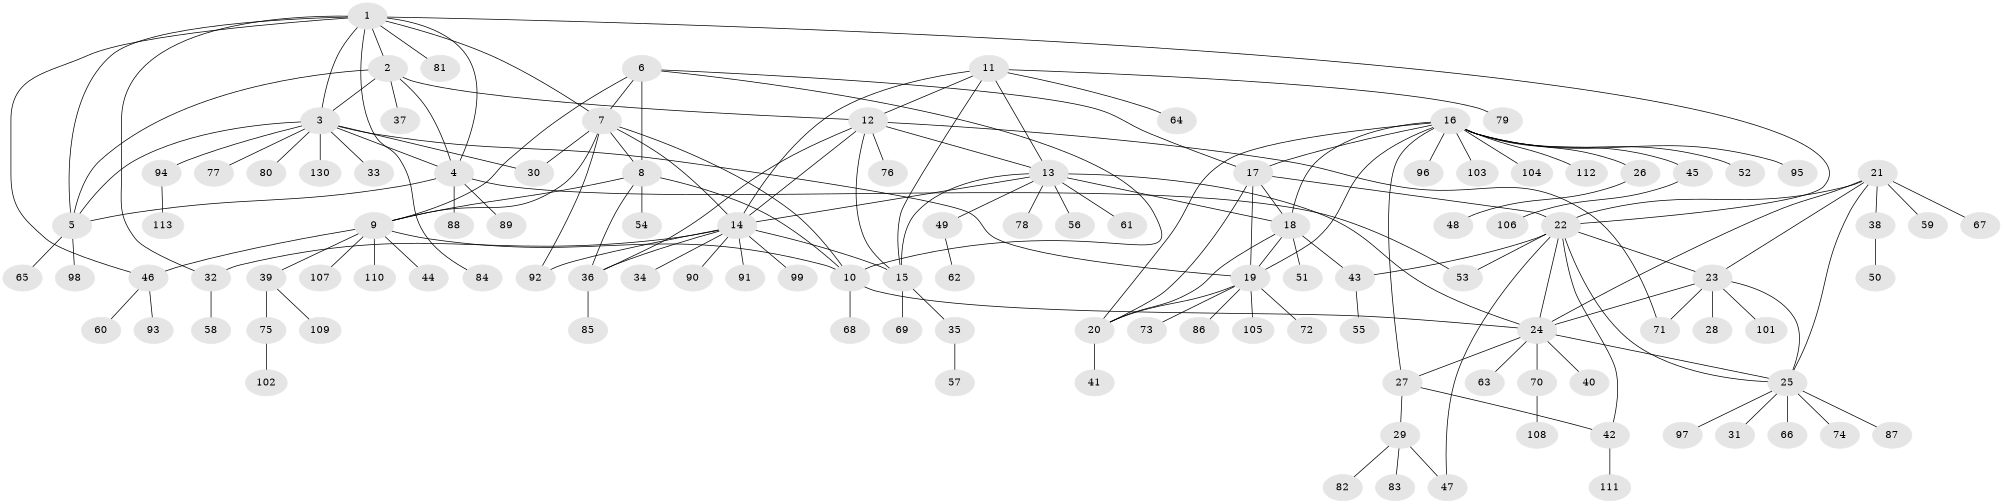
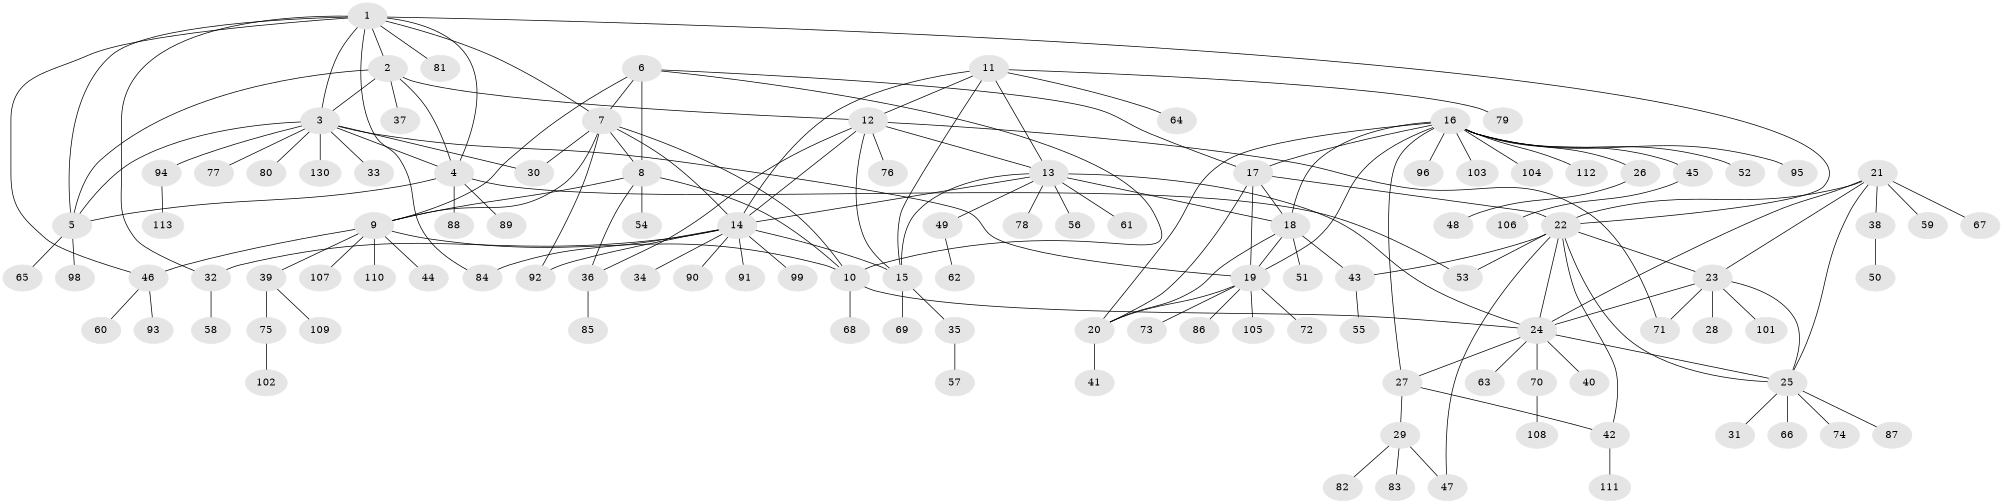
(661, 249) -> (563, 252)
(1683, 435) -> none
